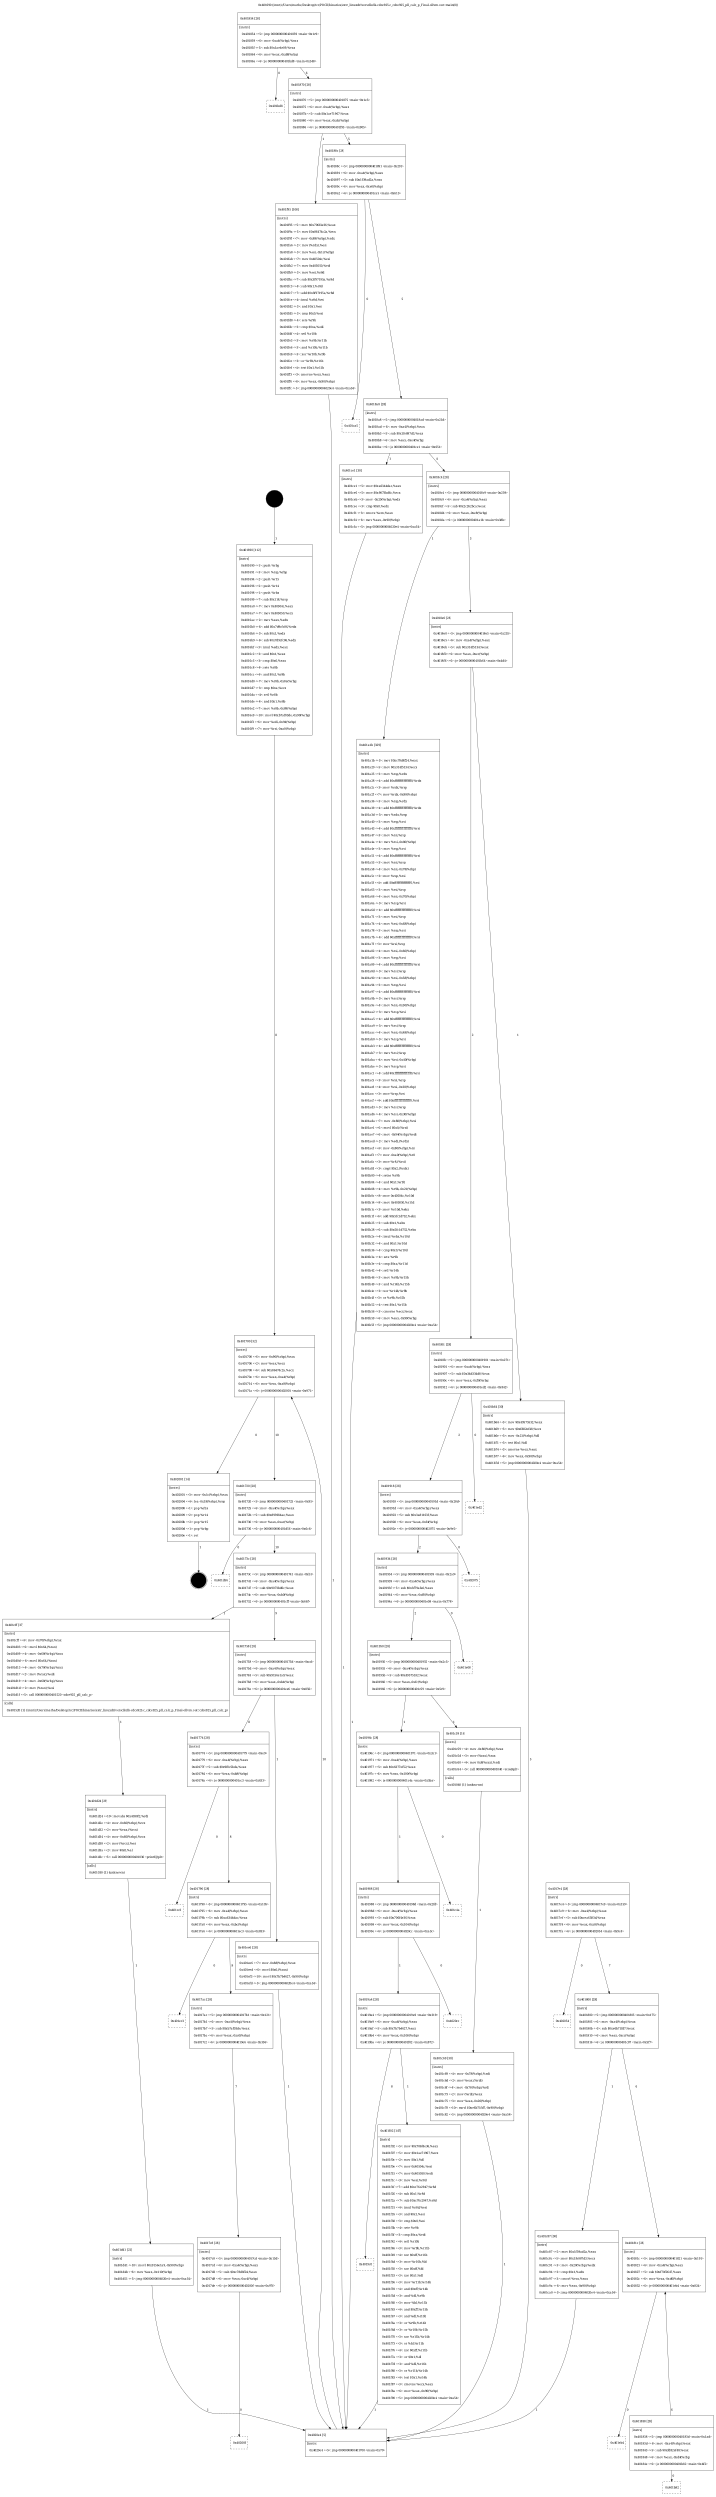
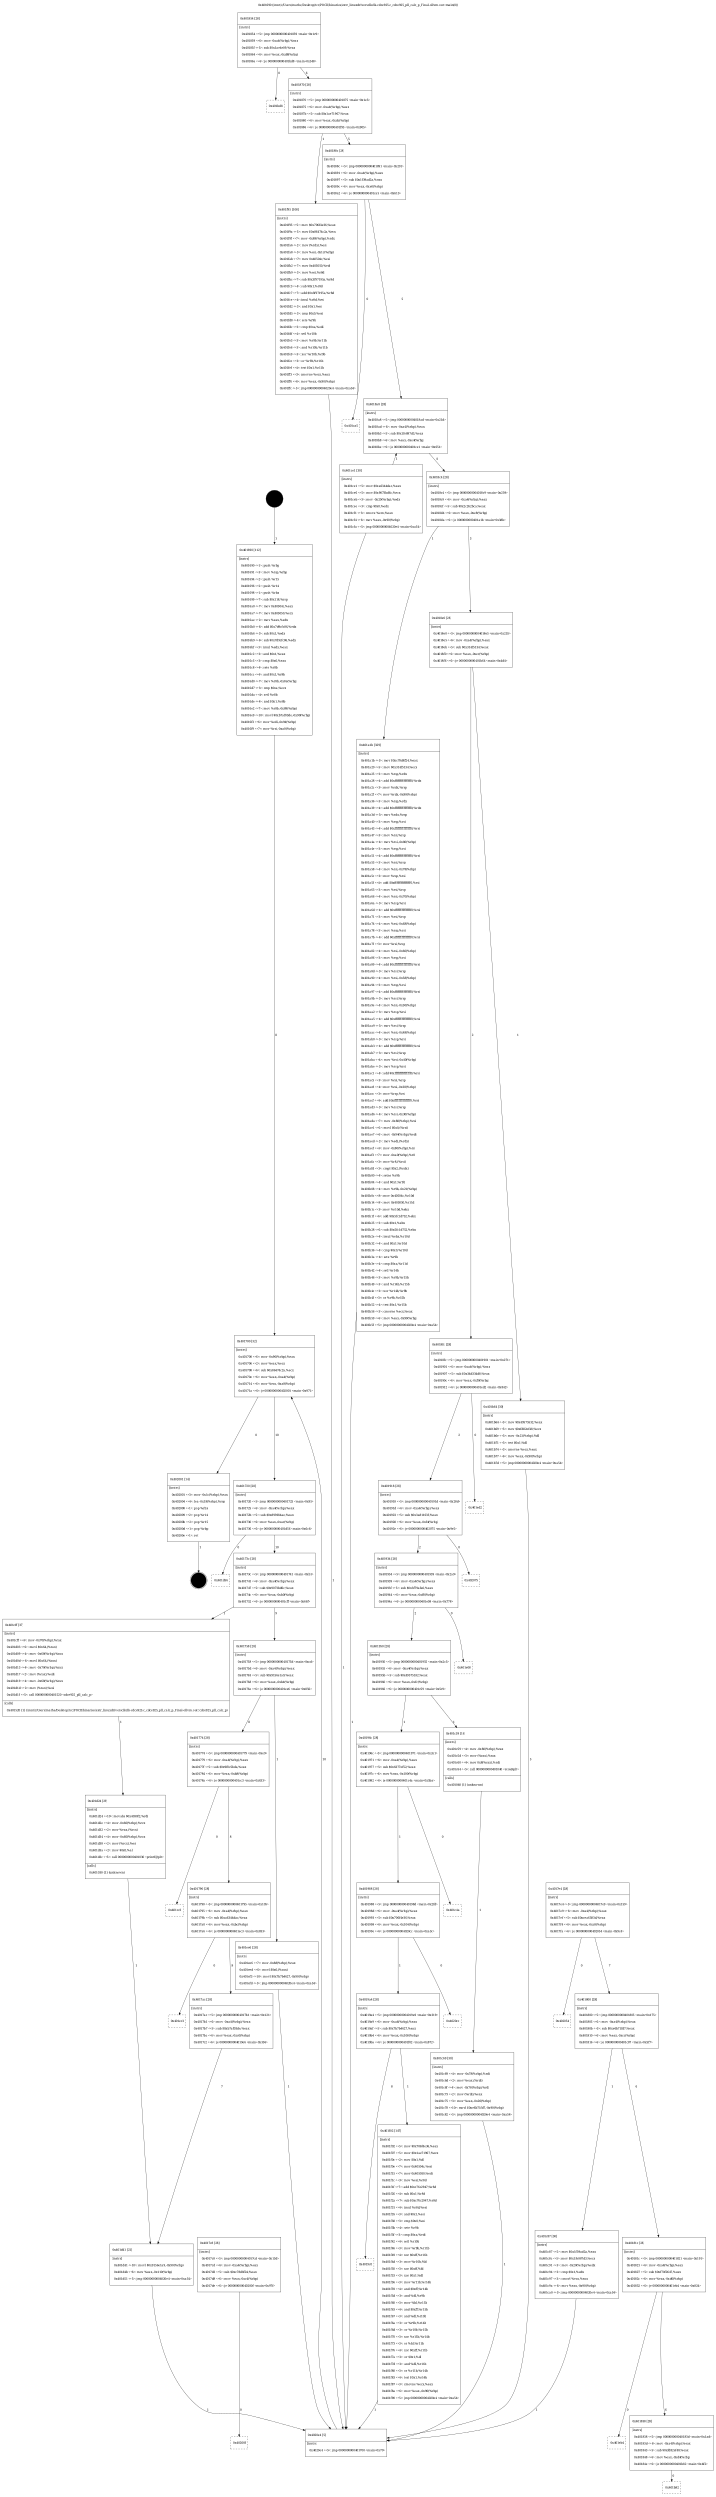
(388, 458) -> (394, 460)
(235, 2142) -> (189, 2145)
(668, 2355) -> (661, 2353)
